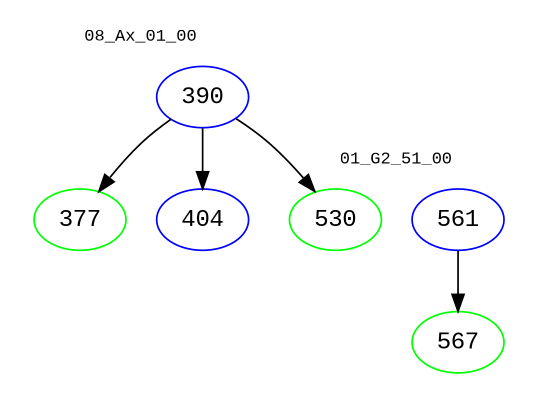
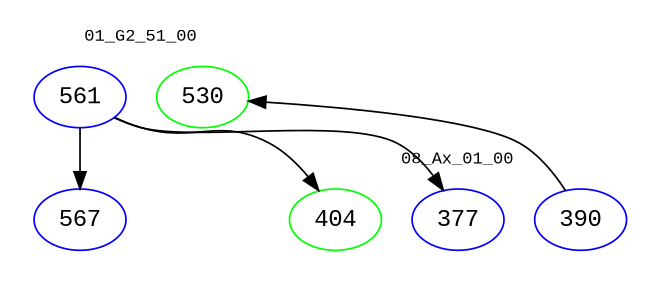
(138, 146) -> (280, 131)
(203, 150) -> (218, 131)
(80, 220) -> (458, 220)
(203, 220) -> (335, 220)
(458, 342) -> (80, 220)
